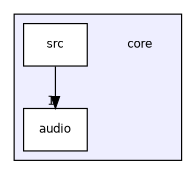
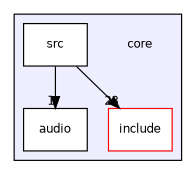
none -> (140, 130)
